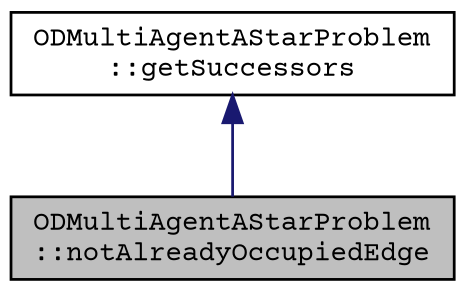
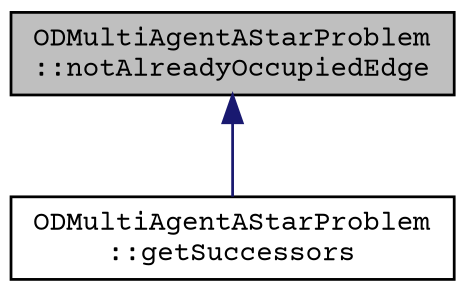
(233, 160) -> (233, 160)
